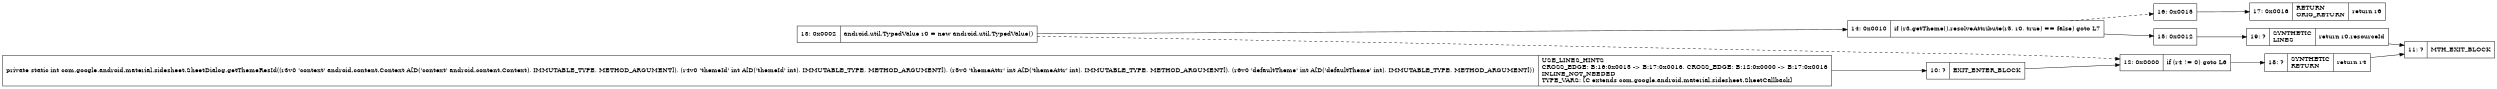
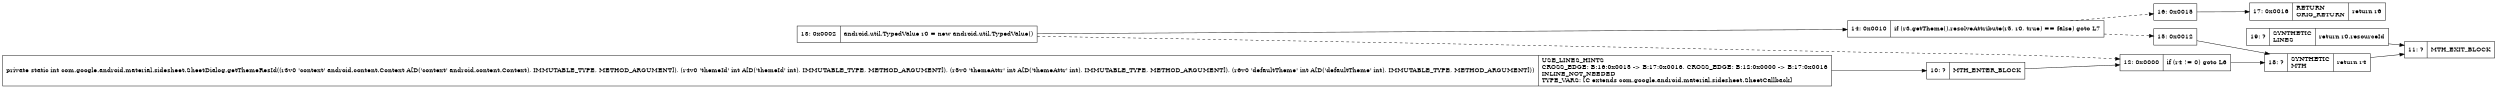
(2127, 35) -> (2127, 35)
(2220, 37) -> (2231, 47)
(2305, 66) -> (2299, 66)
(1987, 70) -> (1987, 70)
